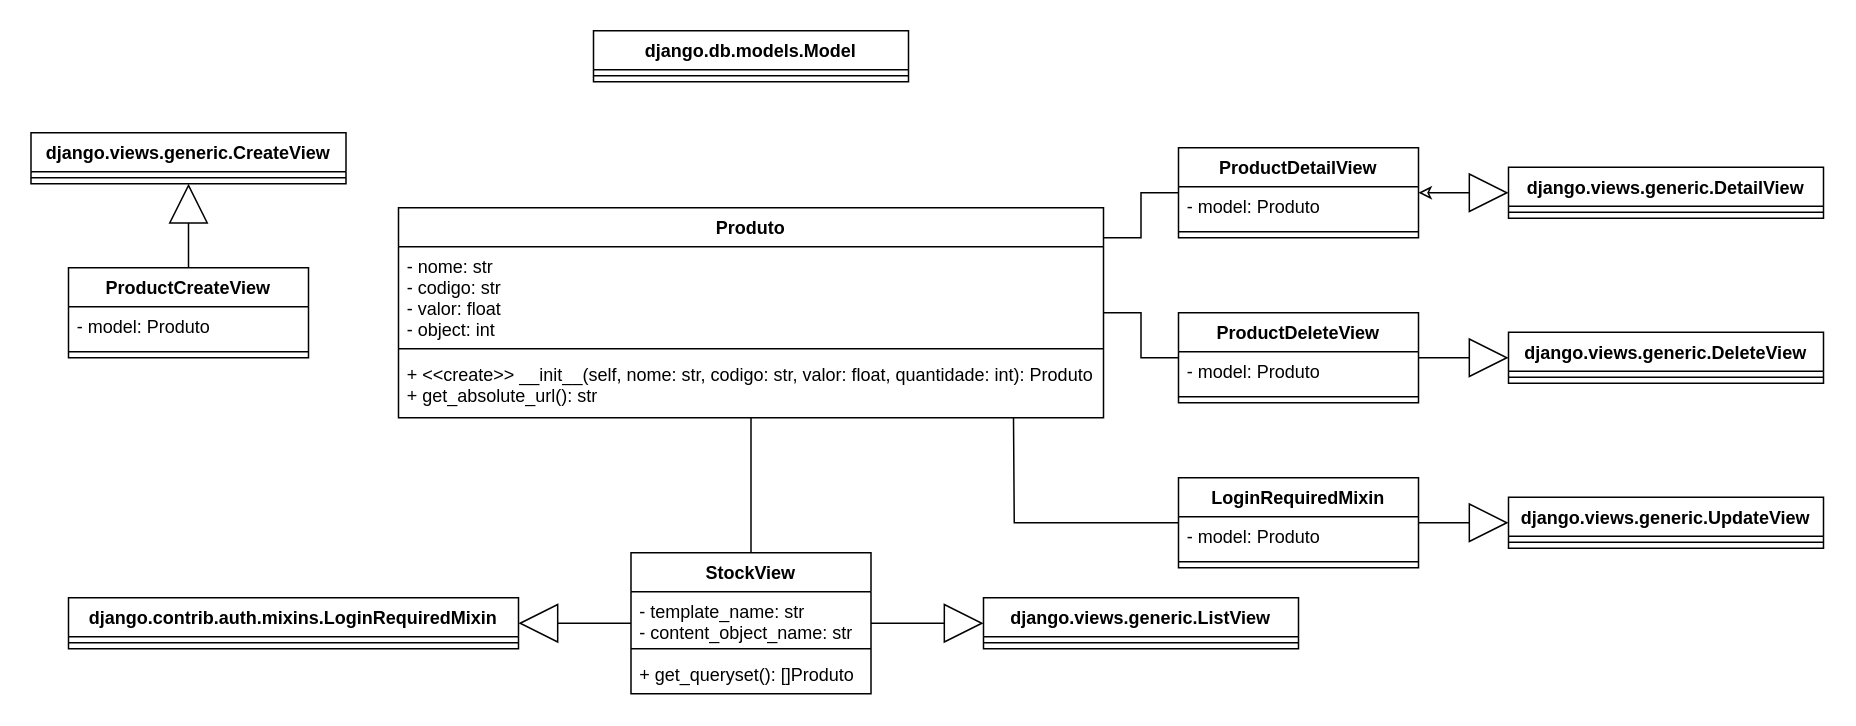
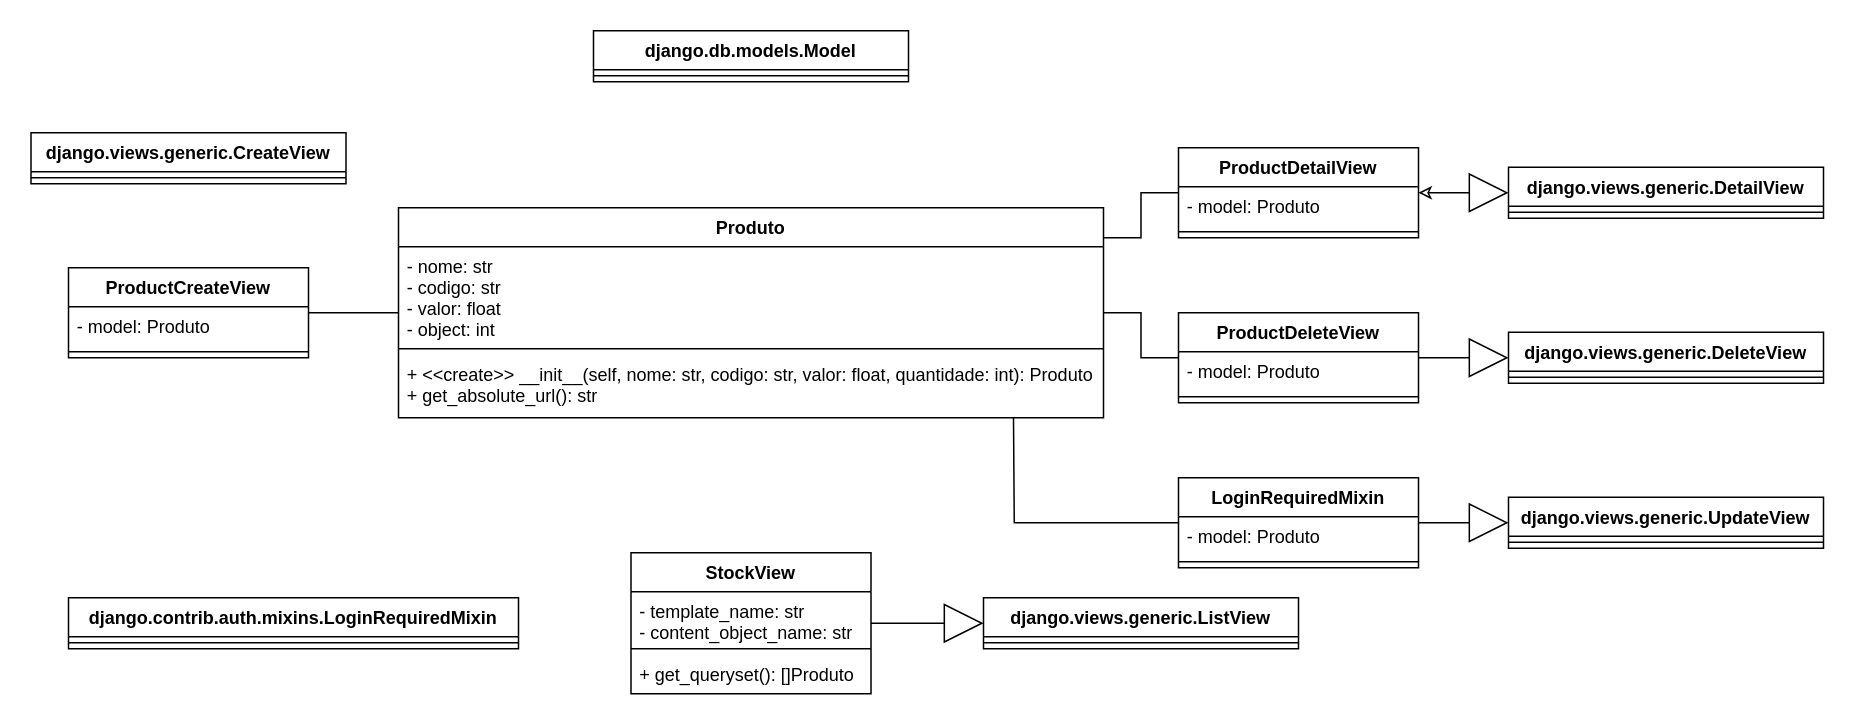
(188, 240) -> none
none -> (353, 313)
(751, 487) -> none
(593, 623) -> none
